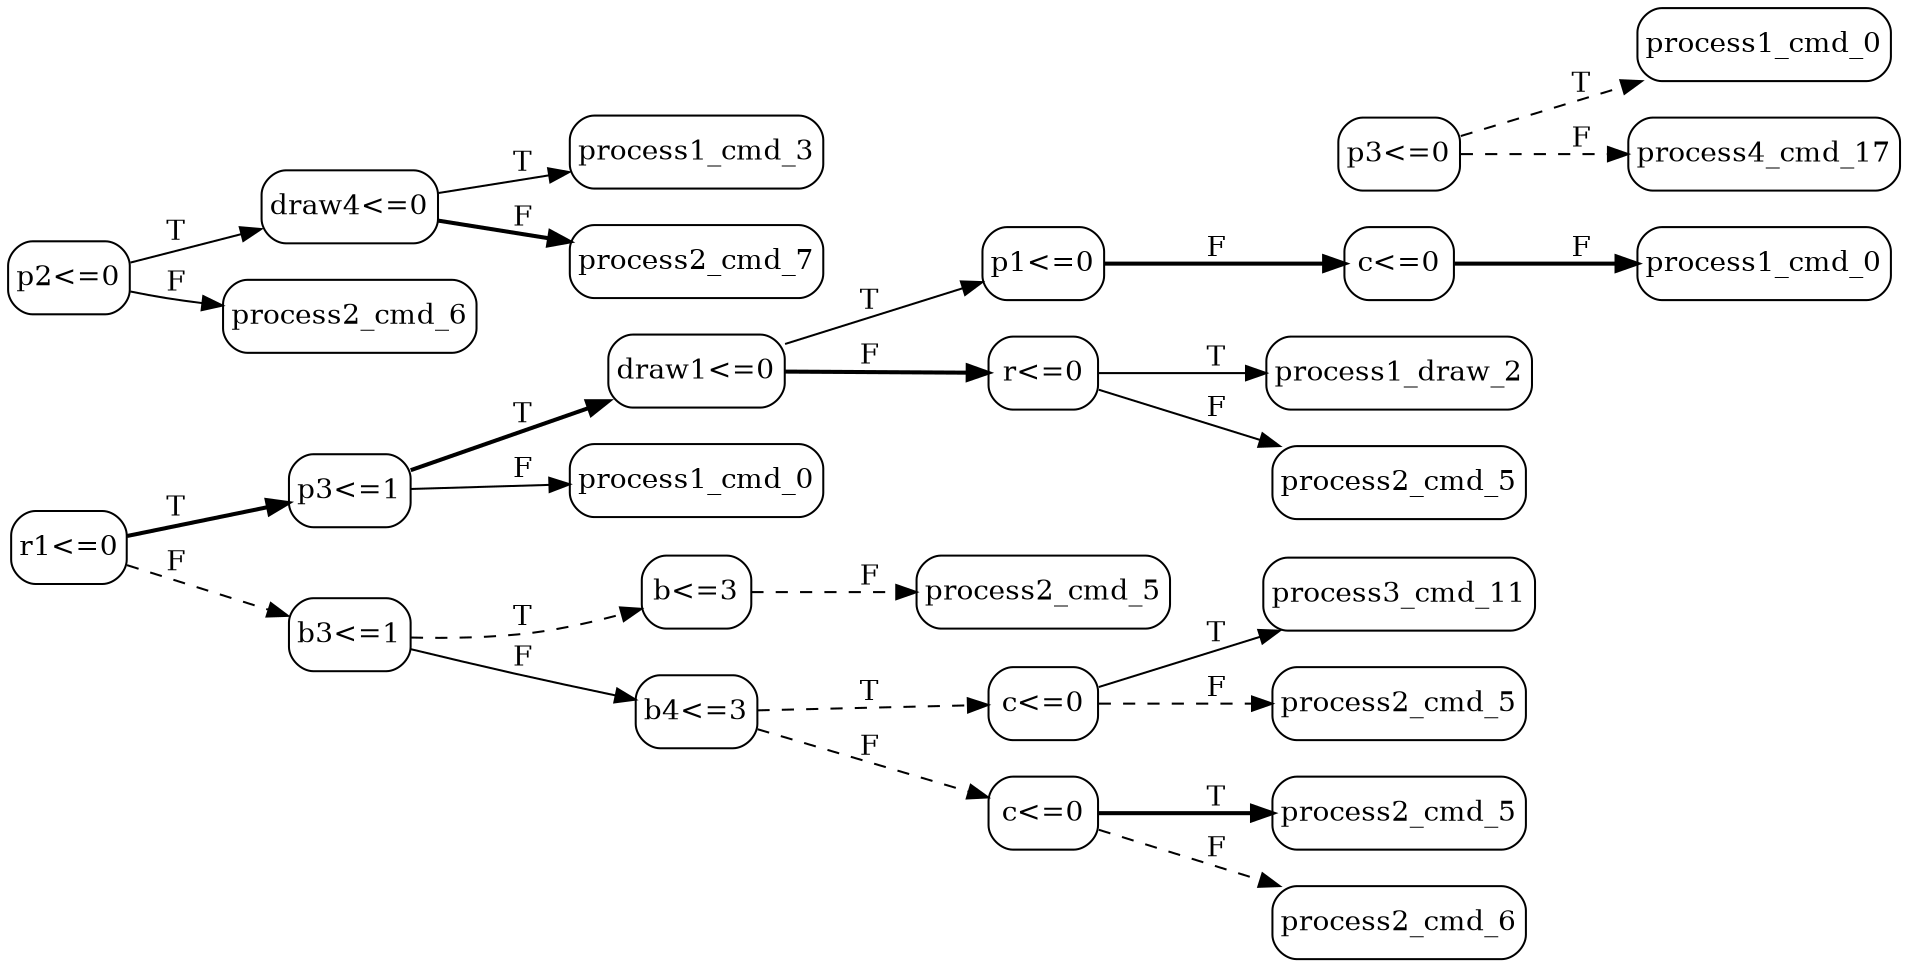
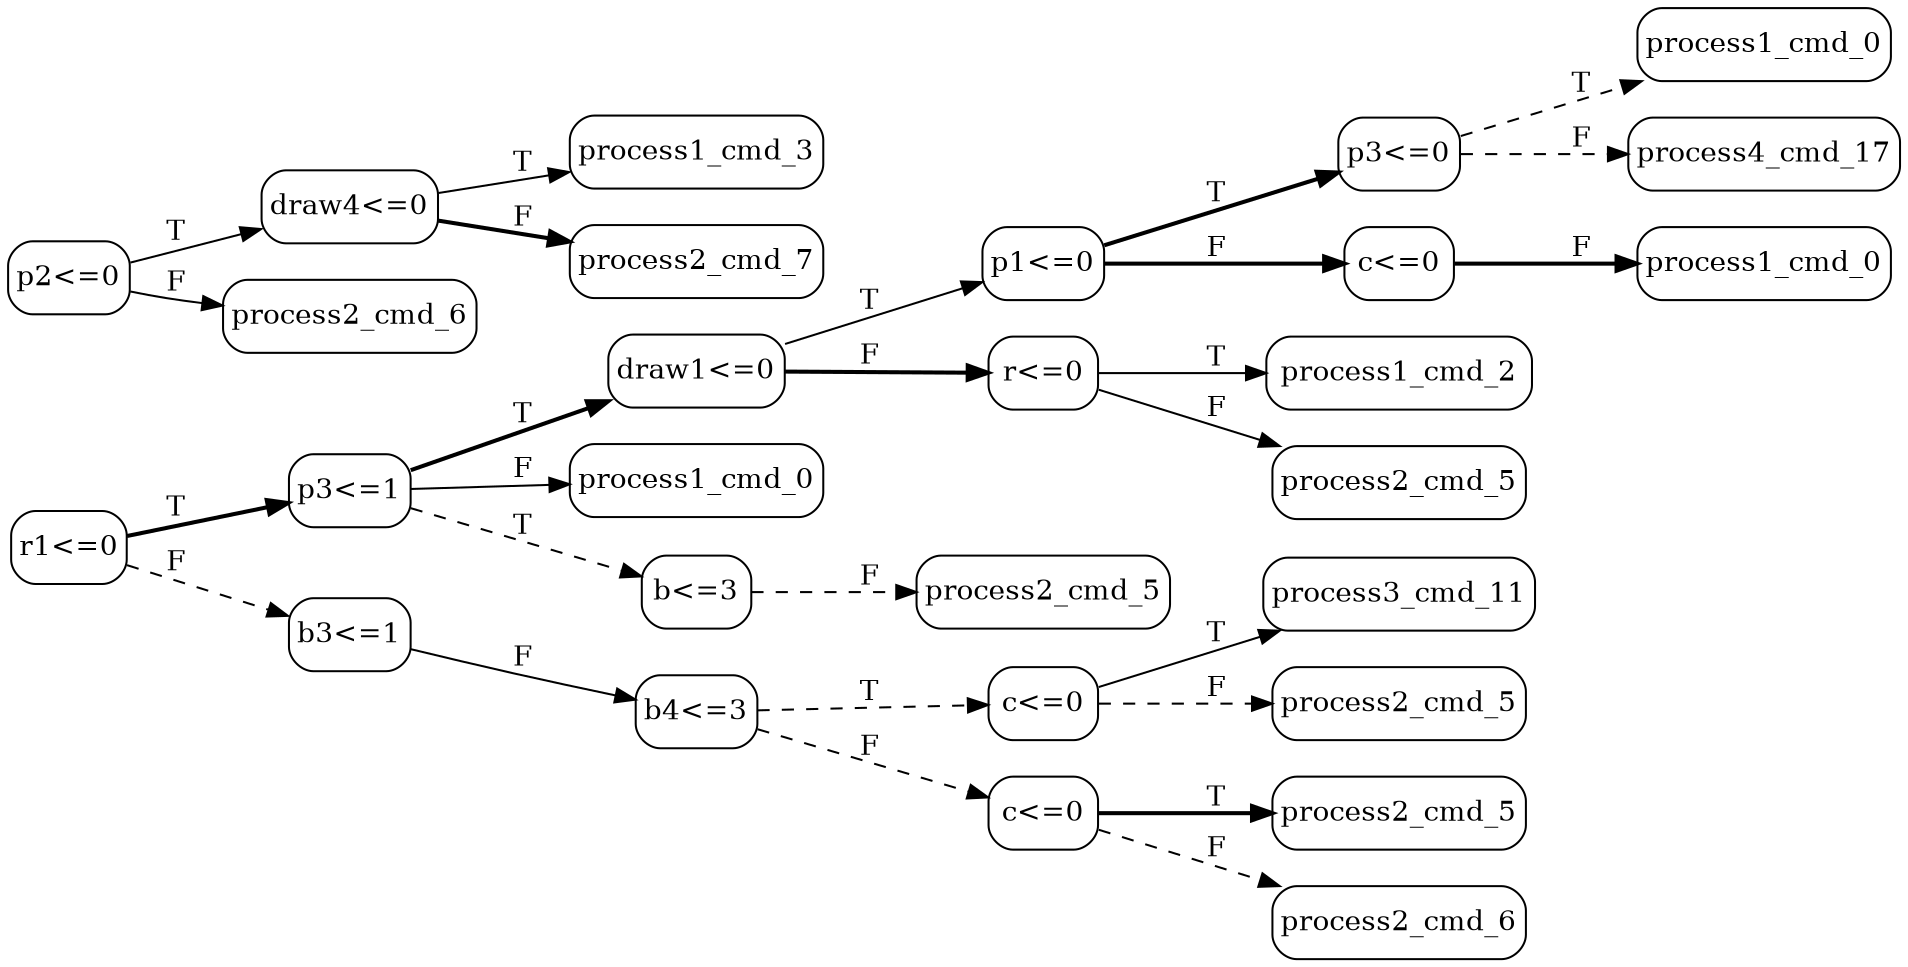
none -> (1211, 212)
(1399, 373) -> (1399, 373)
(517, 634) -> (516, 539)
